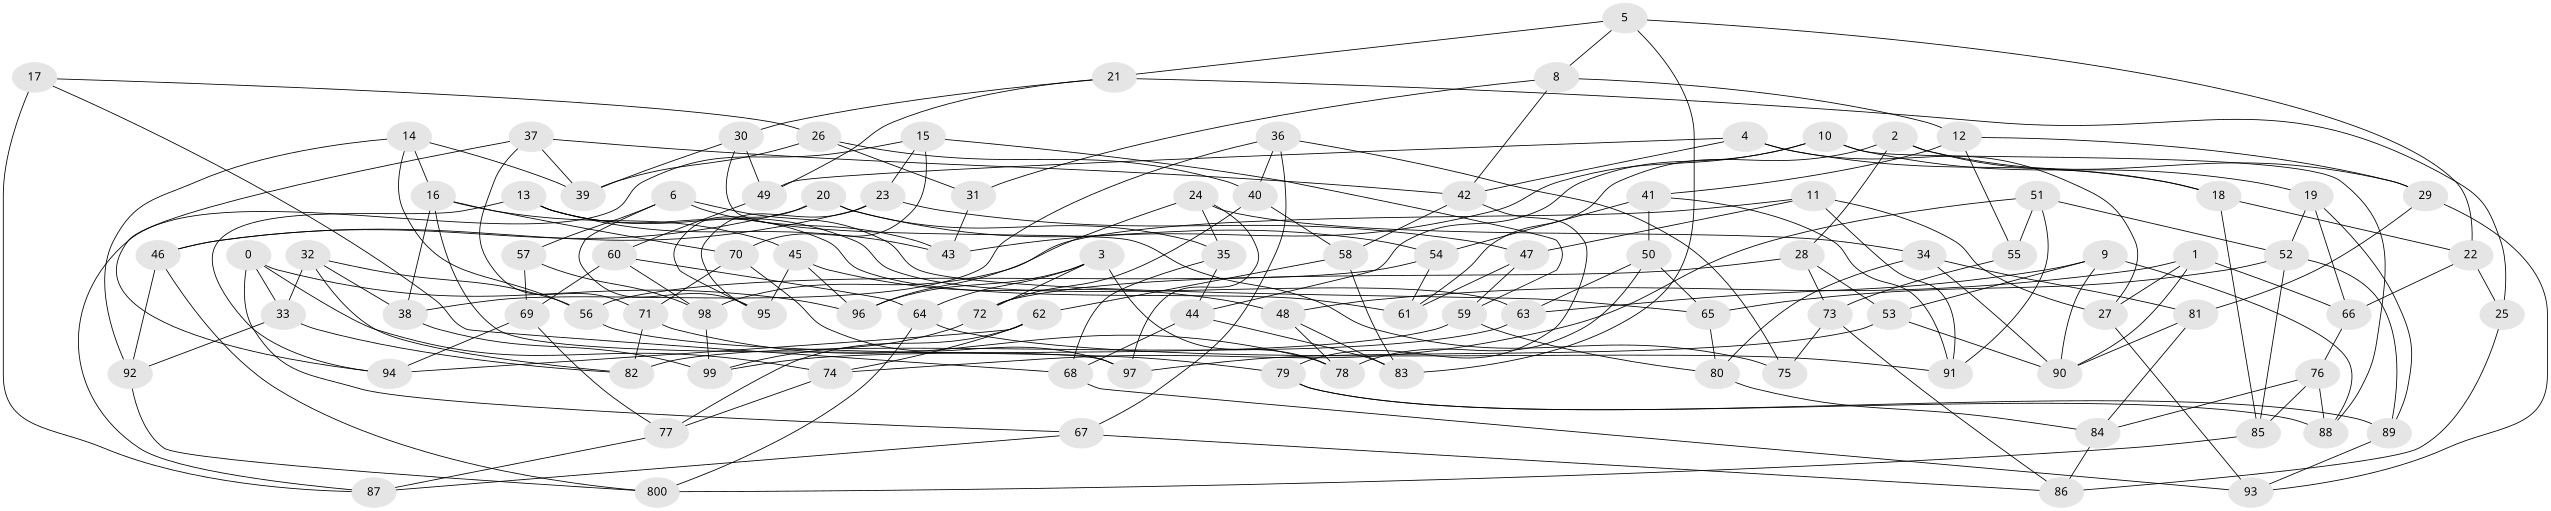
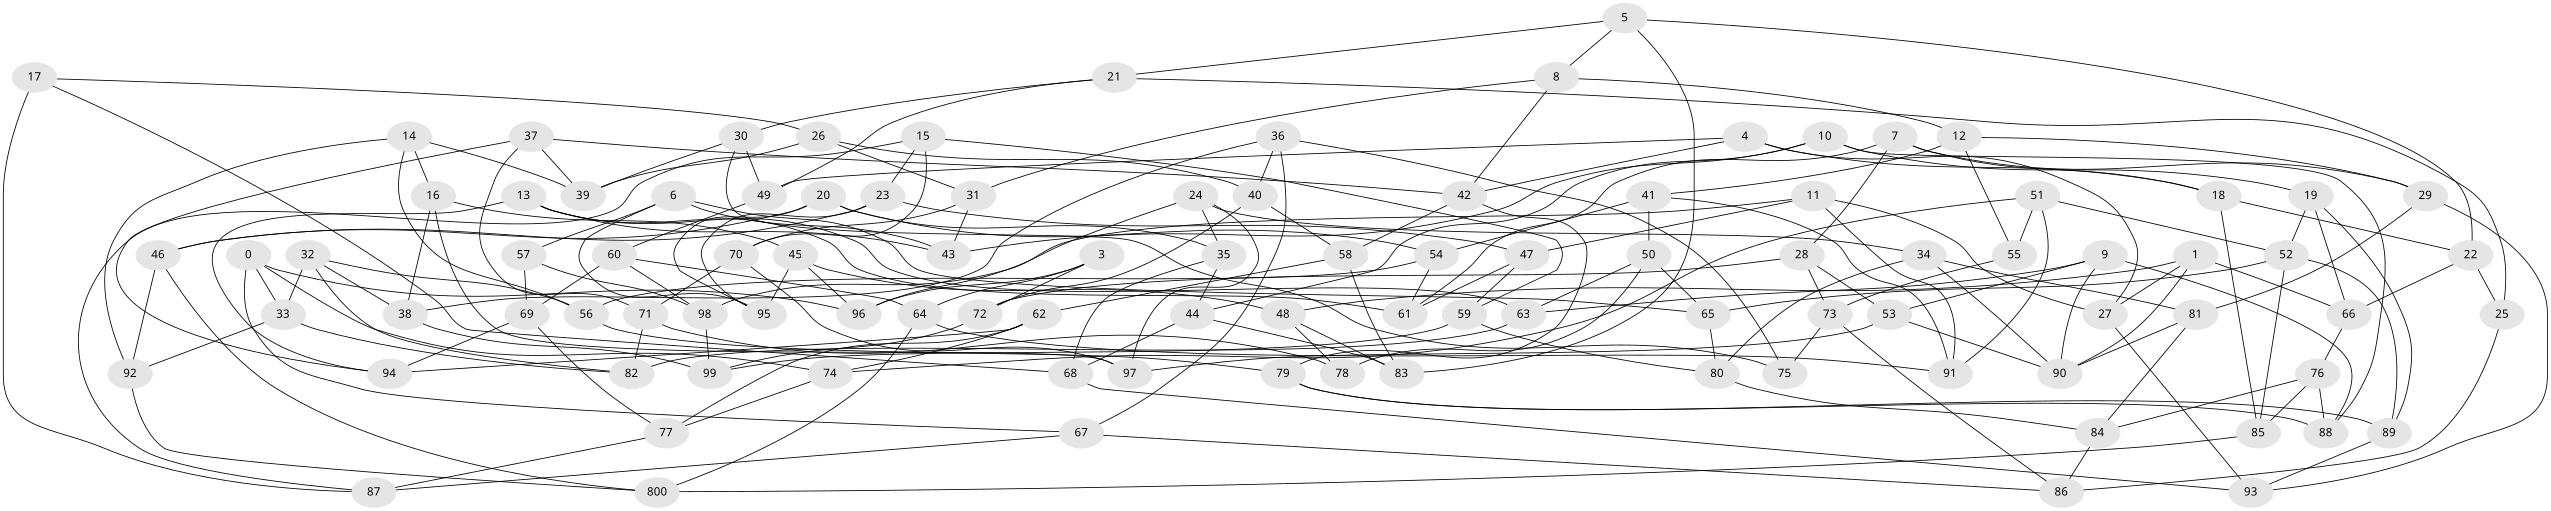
(1895, 137) -> (1895, 137)
(577, 227) -> (865, 224)
(1158, 326) -> none
